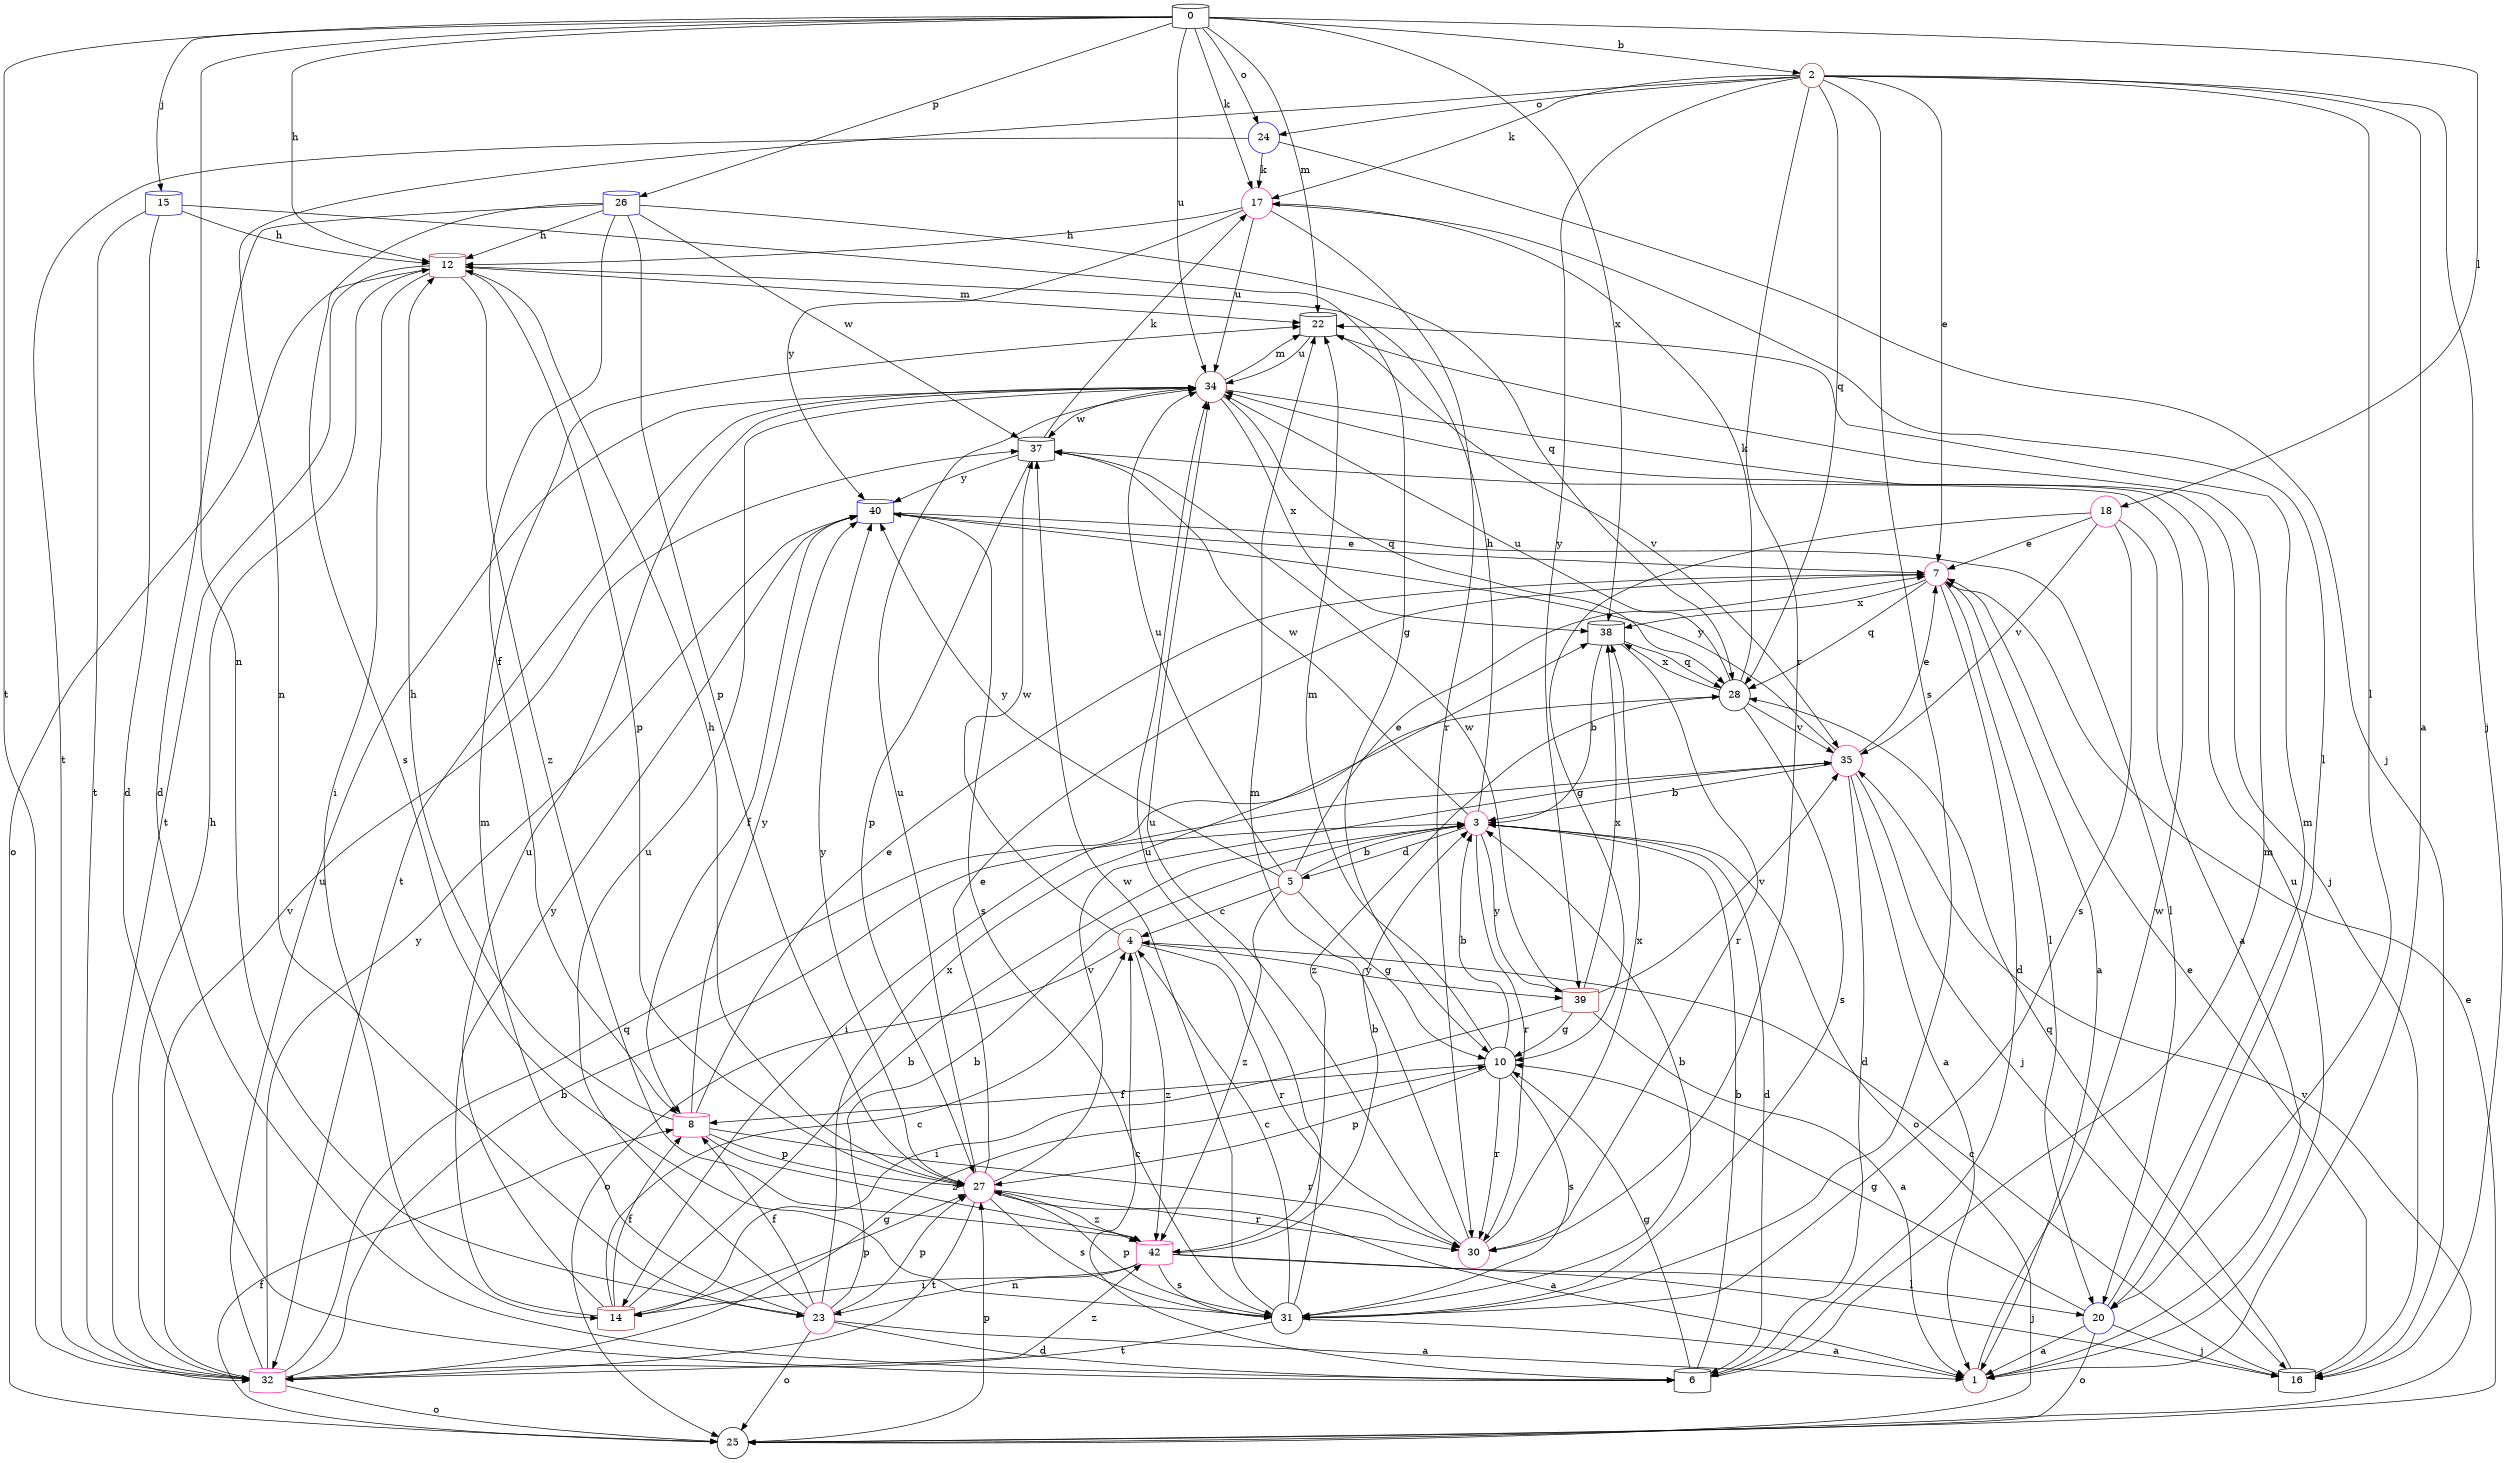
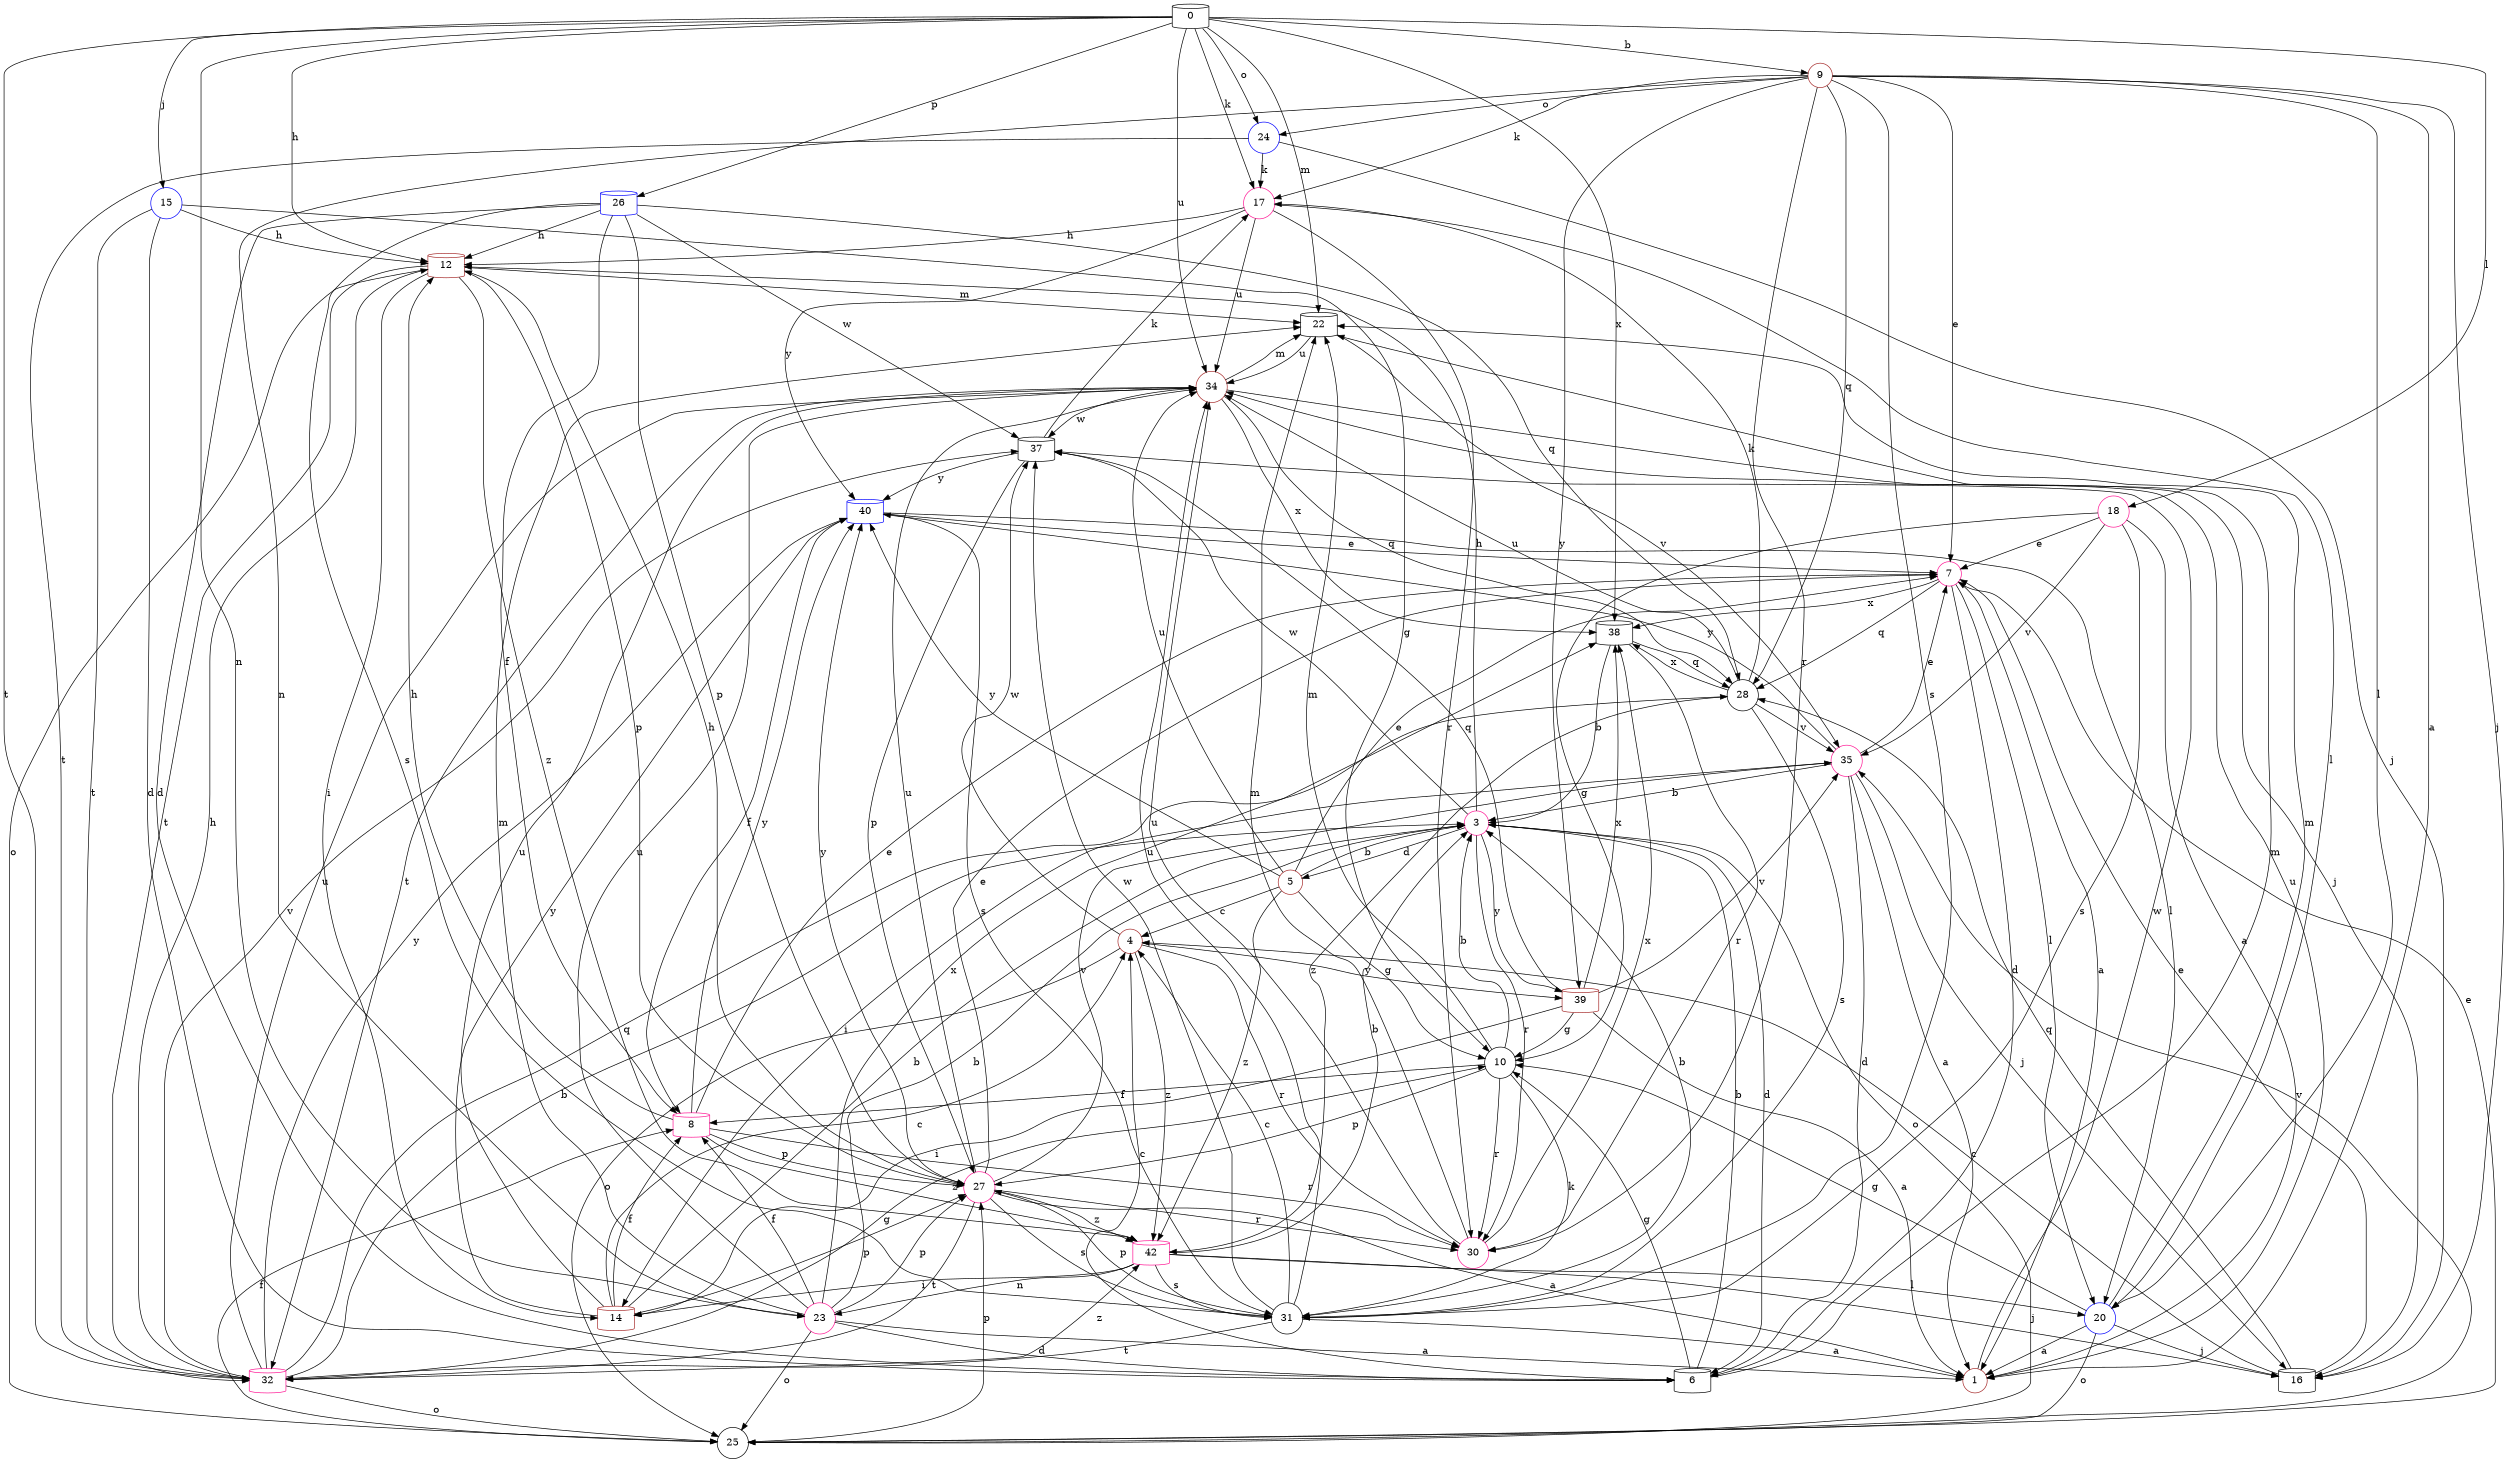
(1812, 75) -> (1820, 75)
(164, 203) -> (166, 203)
(1469, 728) -> (1468, 728)
(1572, 1187) -> (1571, 1187)
